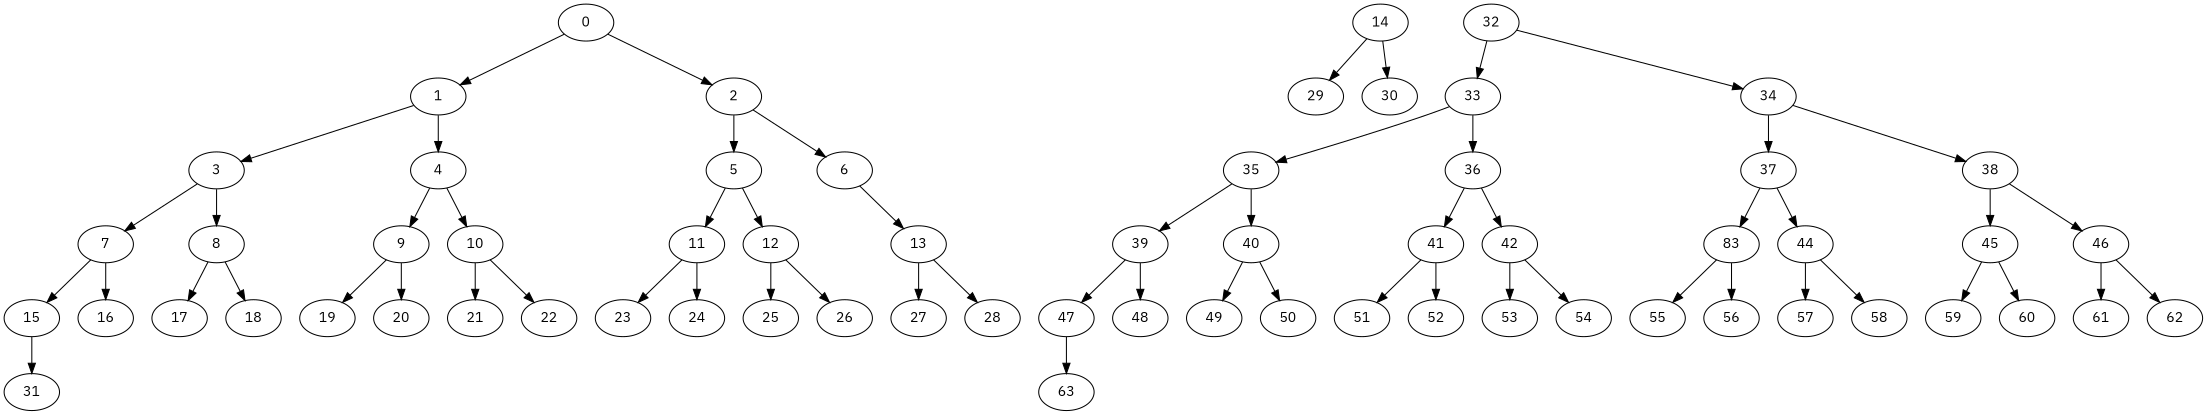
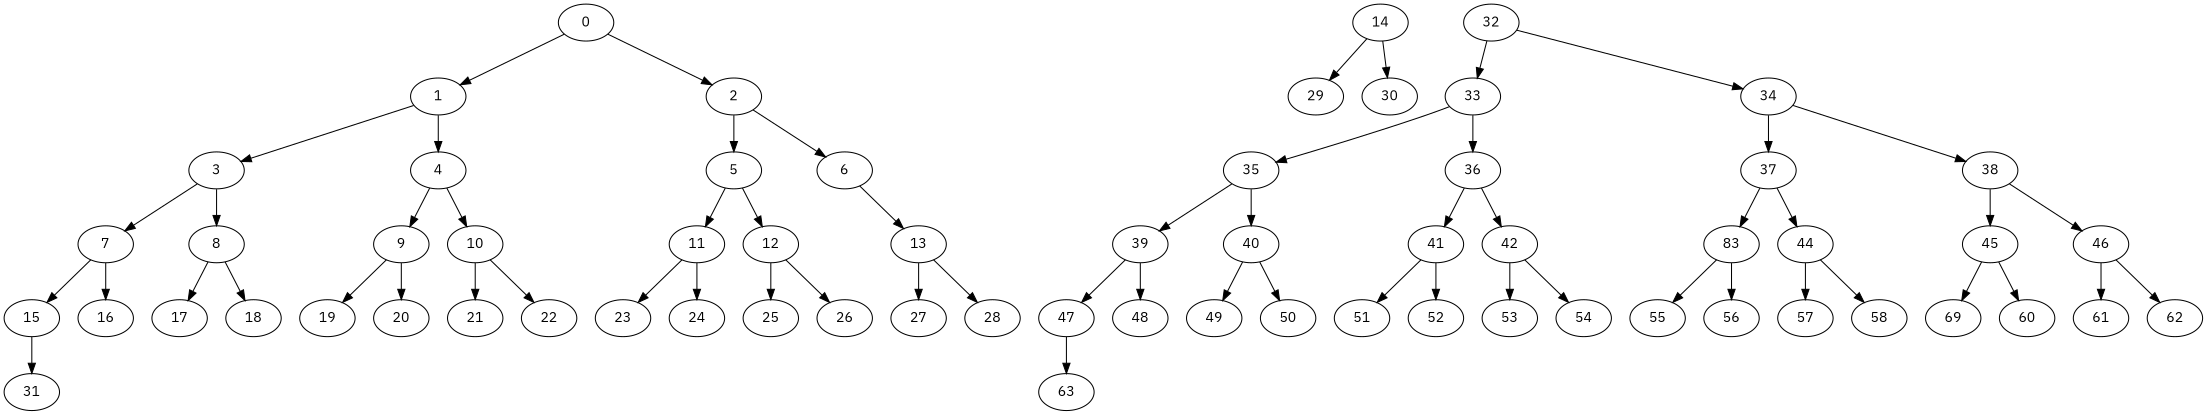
(1953, 318) -> (1953, 318)
